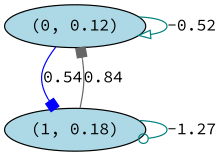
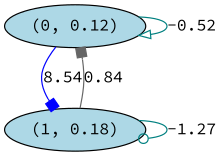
(63, 78) -> (63, 78)
